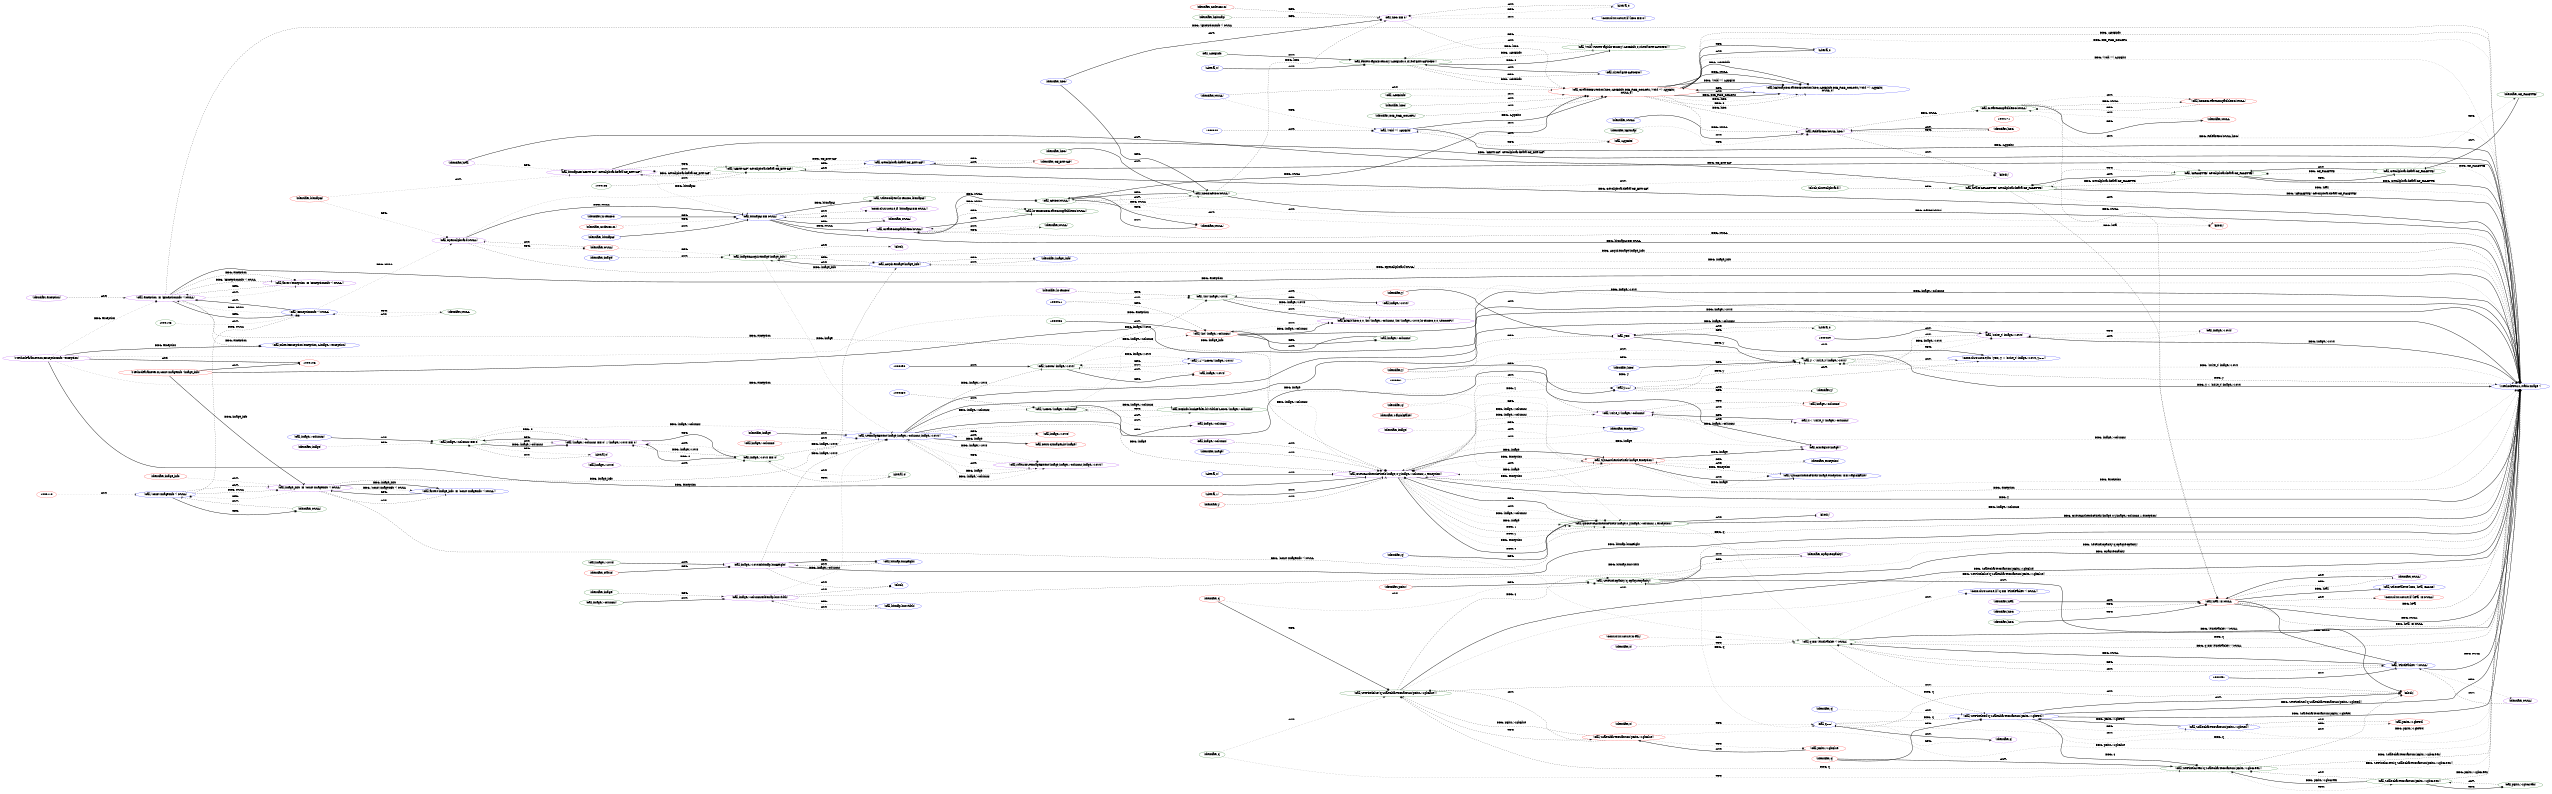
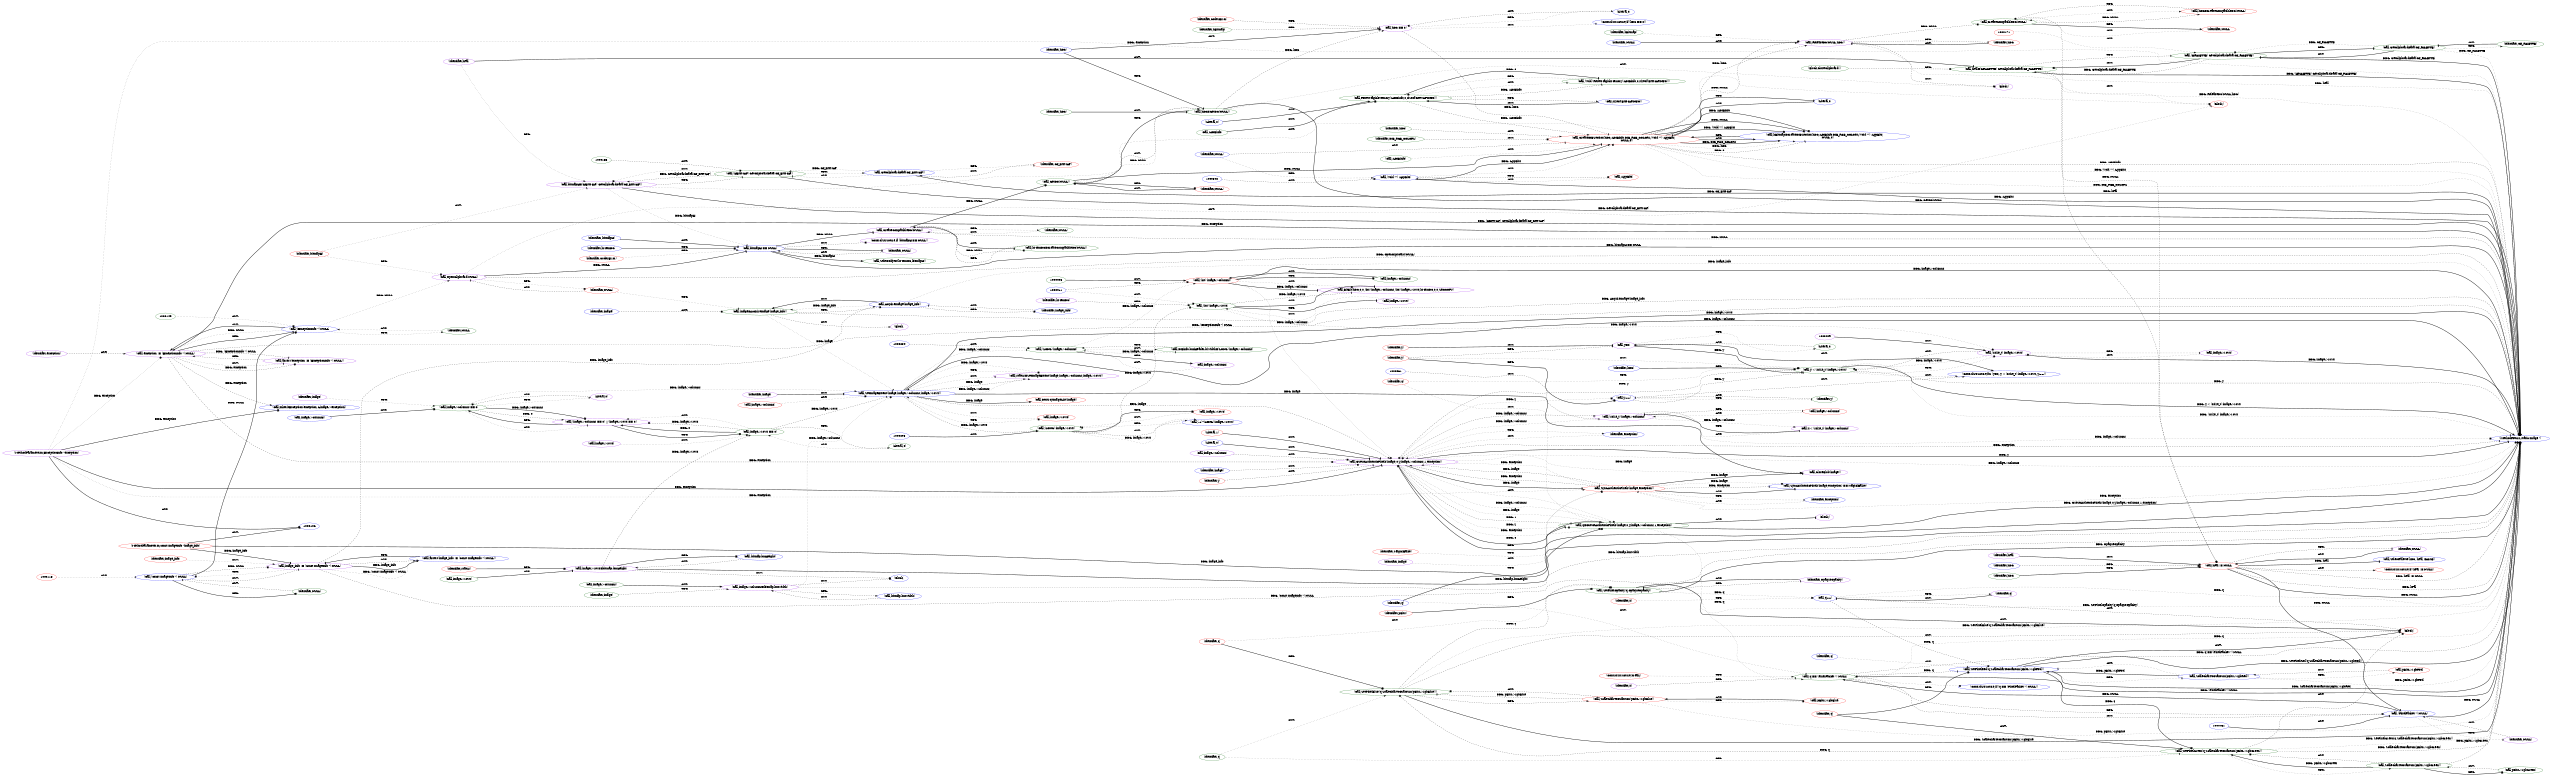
(309, 363) -> (309, 526)
(213, 379) -> (242, 452)
(799, 482) -> (661, 484)
